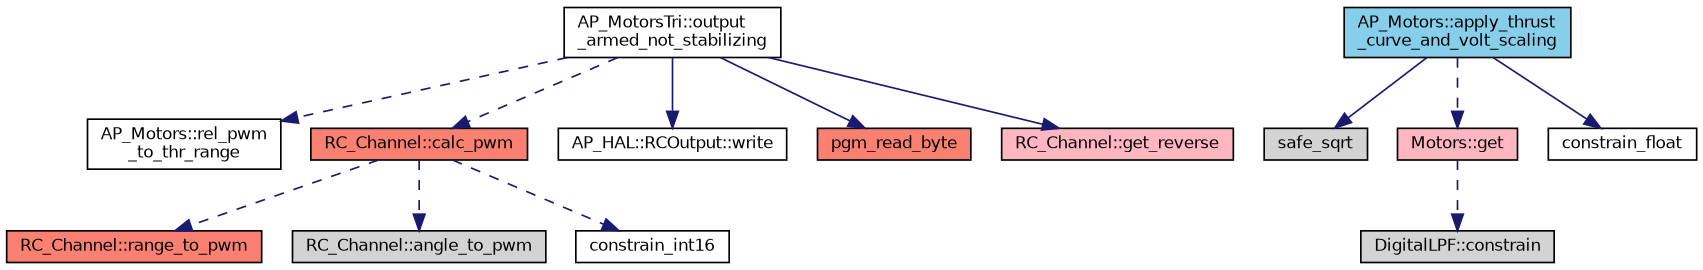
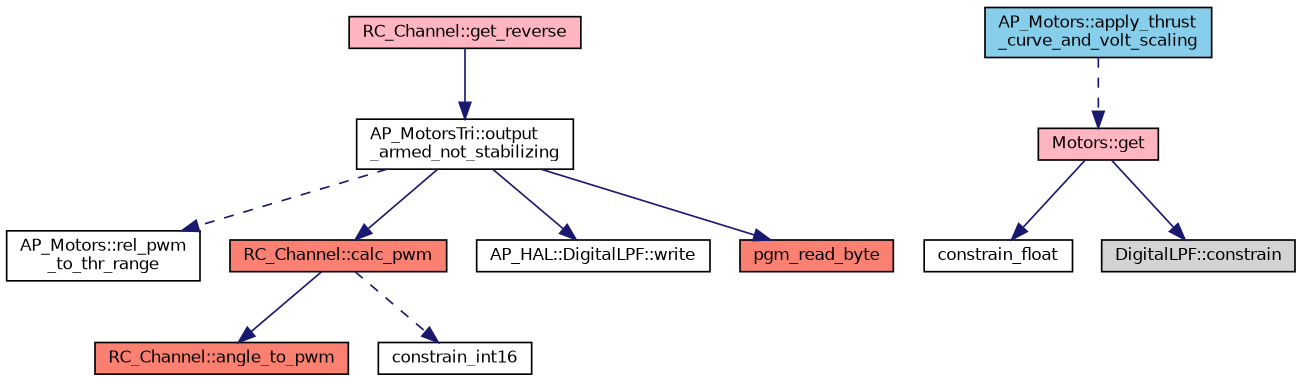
(1540, 88) -> (1054, 194)
(543, 90) -> (403, 199)
(906, 91) -> (465, 75)
(672, 144) -> (593, 256)
(1316, 144) -> none
(419, 187) -> (286, 302)
(1458, 187) -> (1143, 194)
(134, 247) -> none
(419, 247) -> (222, 358)
